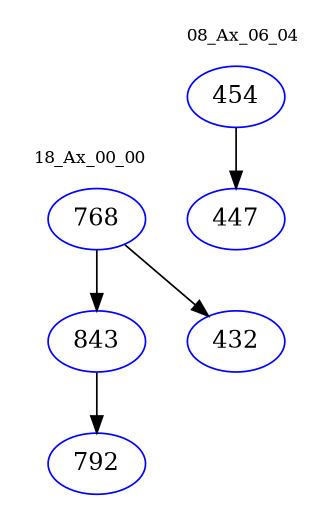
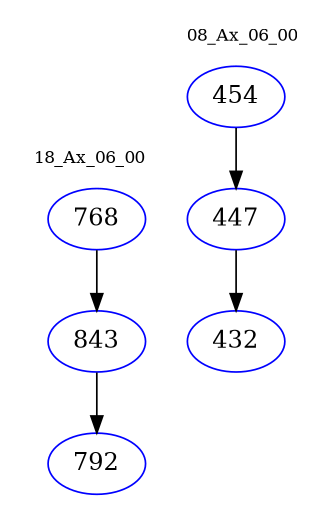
(243, 37) -> (243, 37)
(90, 159) -> (90, 159)
(148, 264) -> (236, 272)
